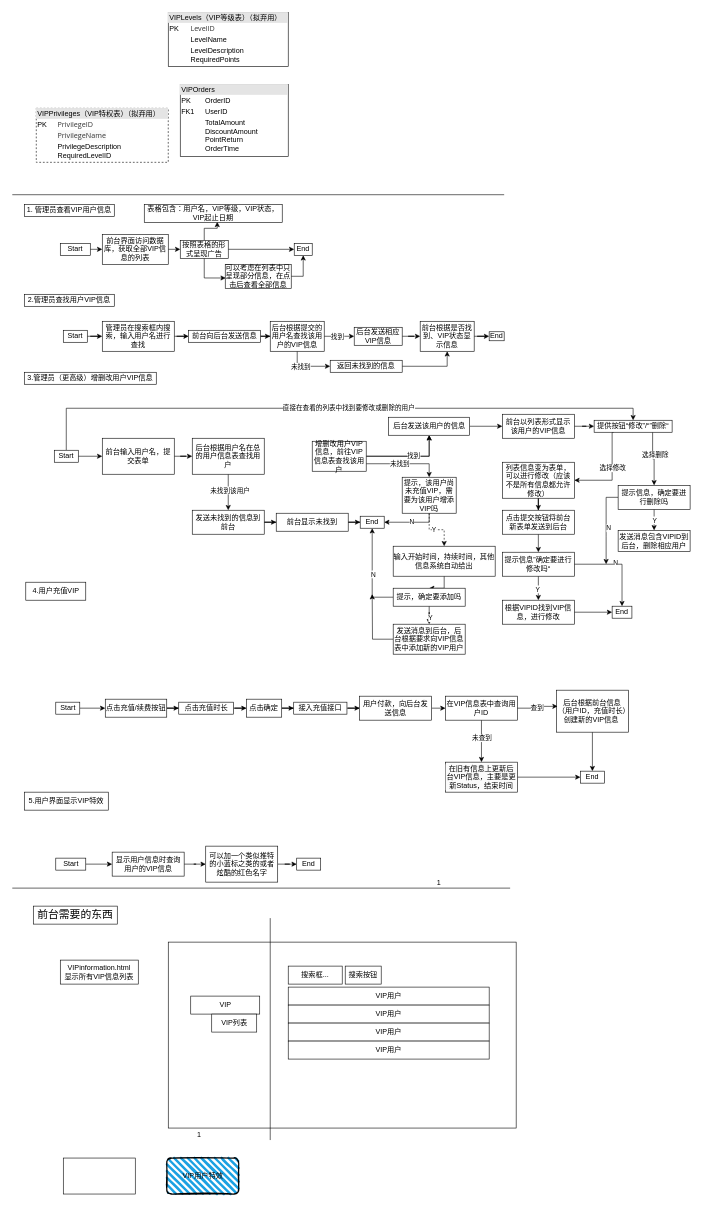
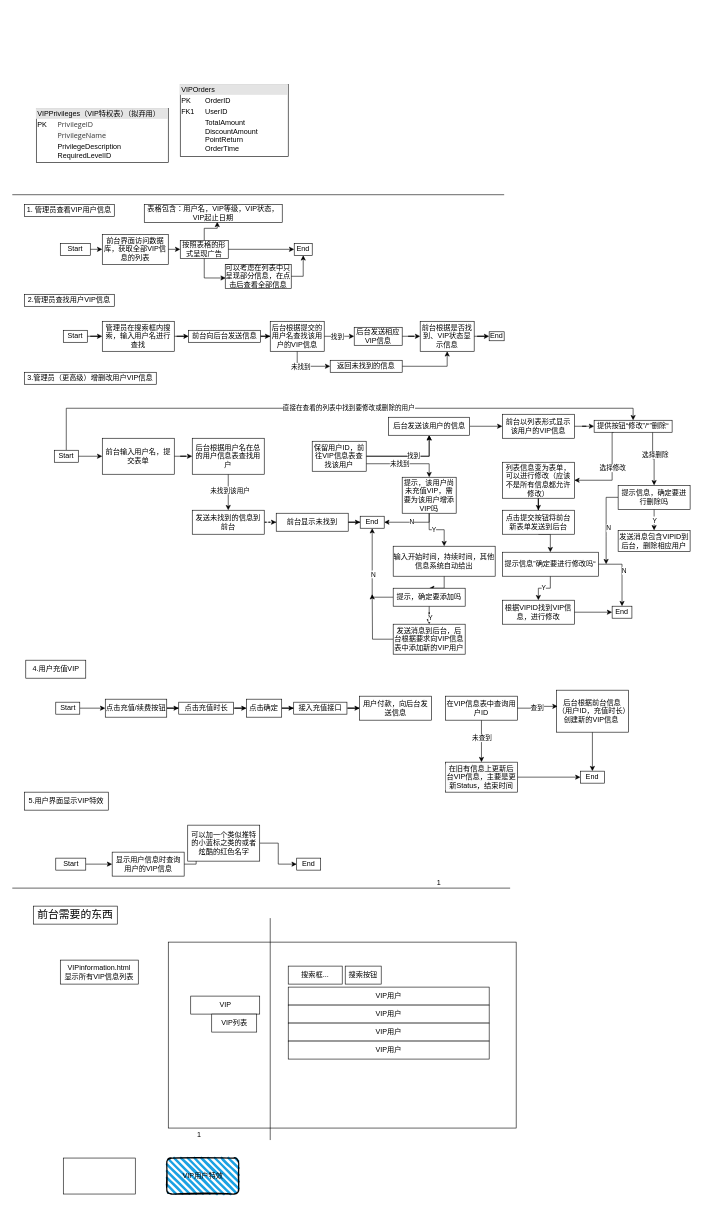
(228, 39) -> none
(102, 135) -> (102, 135)
(339, 456) -> (339, 456)
(272, 522) -> (272, 522)
(439, 530) -> (439, 530)
(539, 564) -> (551, 564)
(56, 591) -> (56, 669)
(440, 708) -> none
(242, 864) -> (224, 843)
